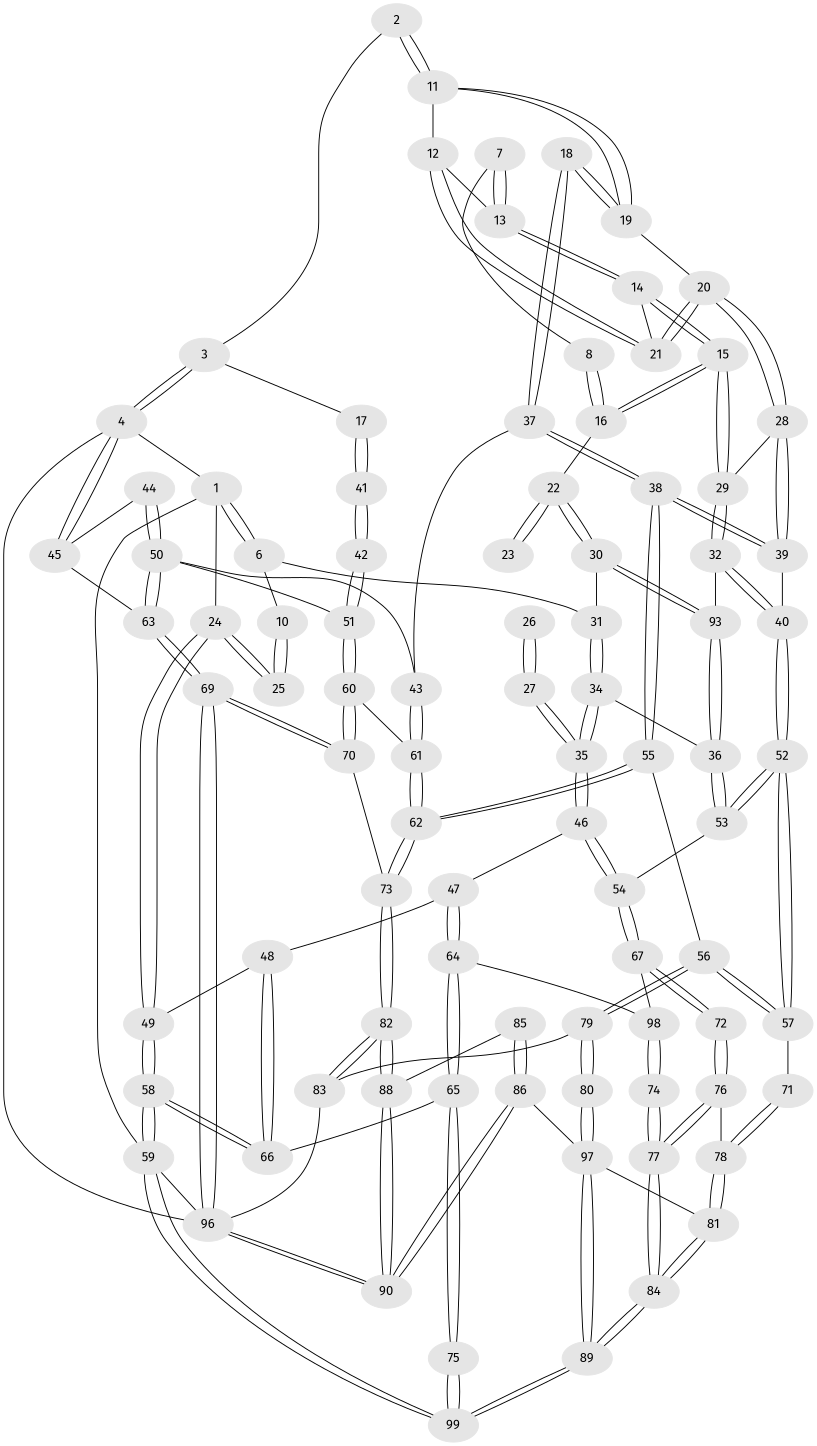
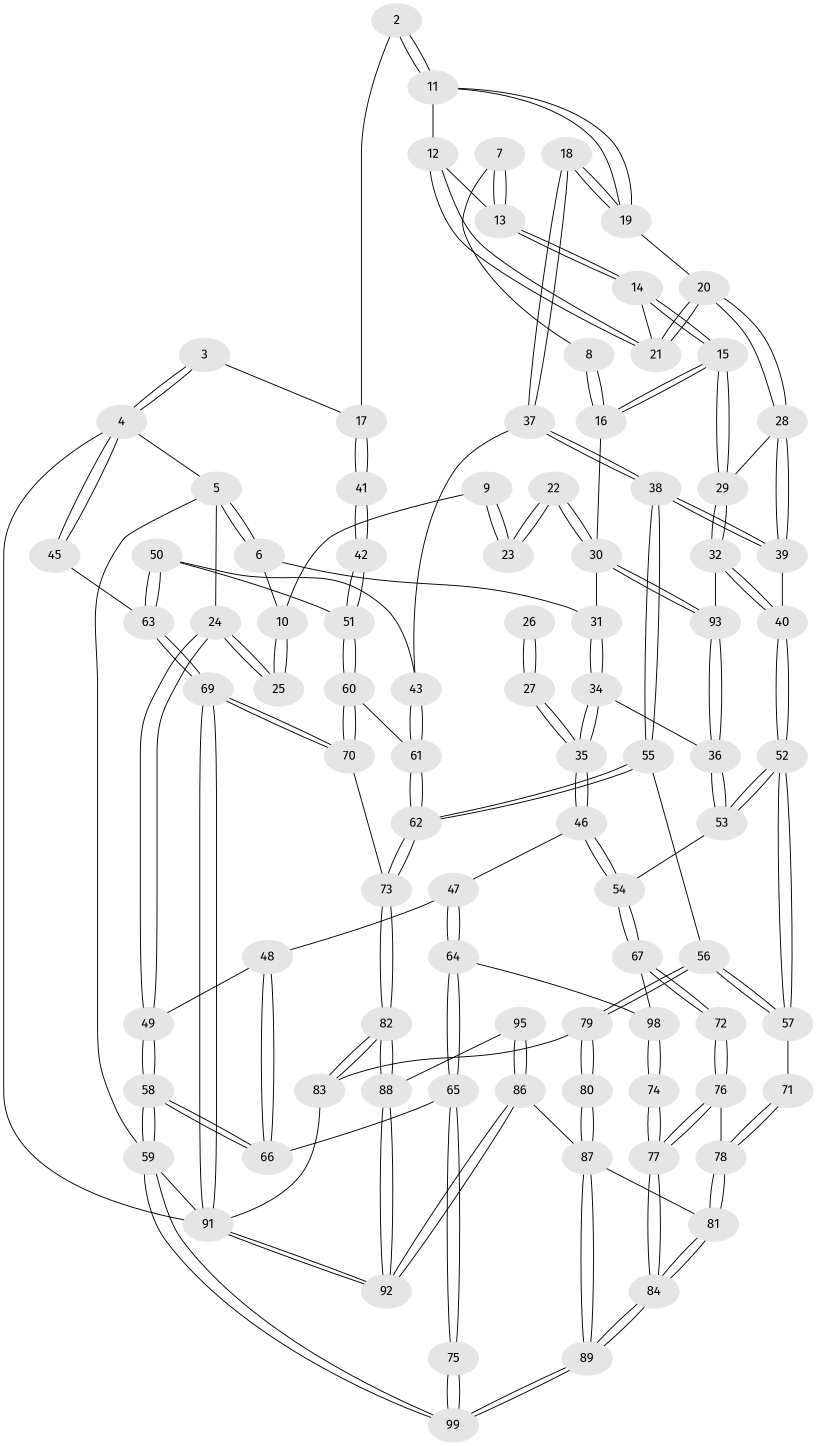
(319, 199) -> (361, 219)
(576, 457) -> (599, 489)
(150, 489) -> none
(216, 489) -> (216, 489)
none -> (487, 489)
(520, 1024) -> (520, 1024)
(587, 1158) -> (587, 1158)
(208, 1225) -> (208, 1225)
(387, 1292) -> (387, 1292)
